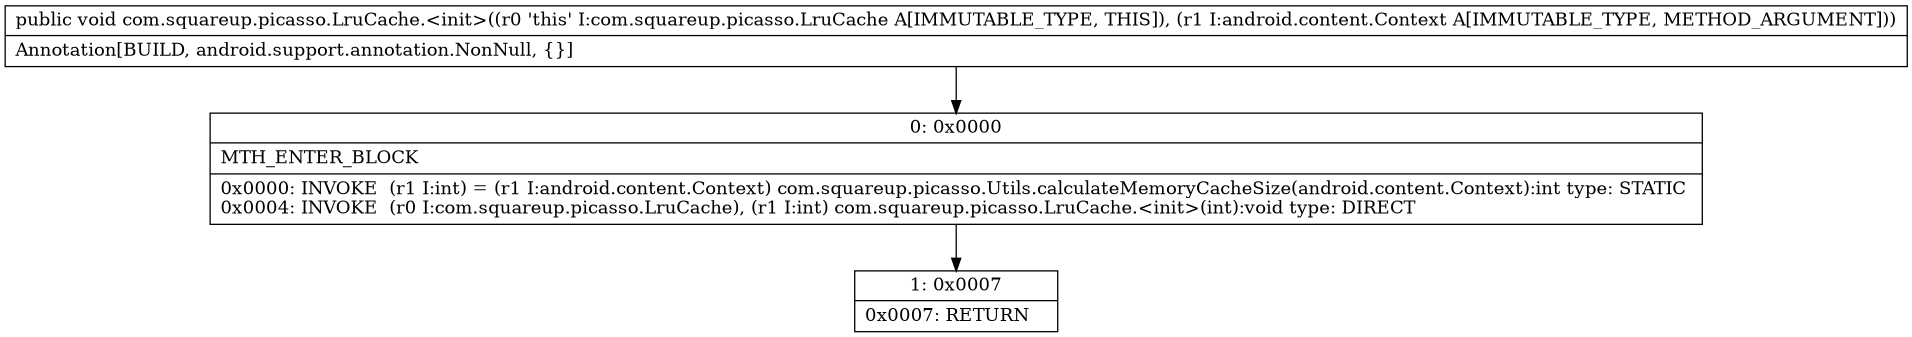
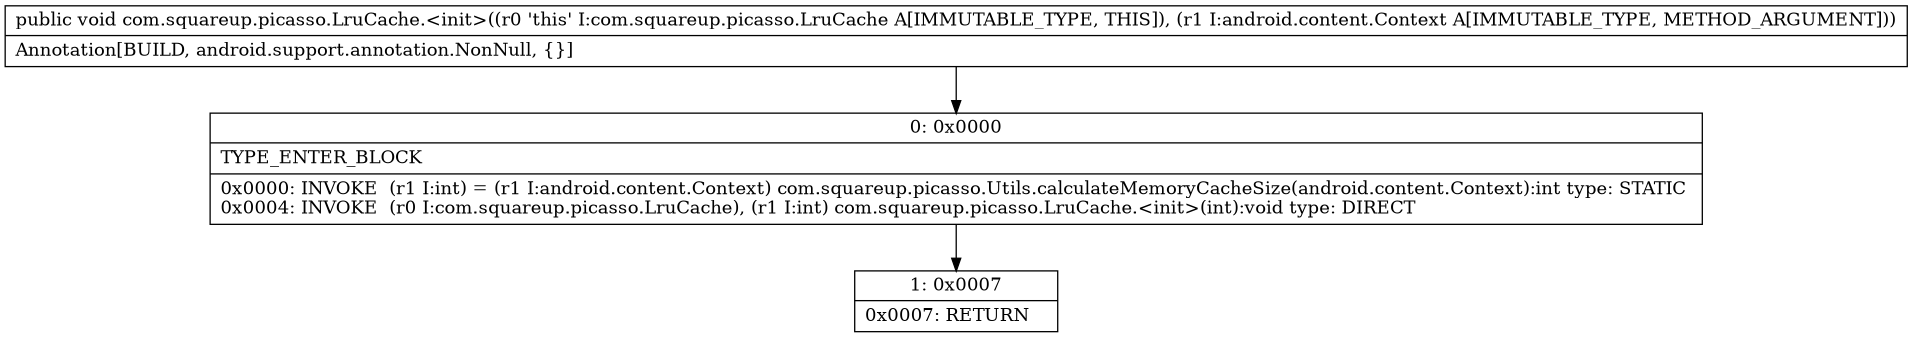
(320, 158) -> (322, 158)
